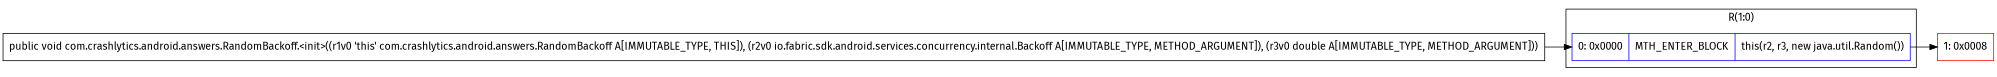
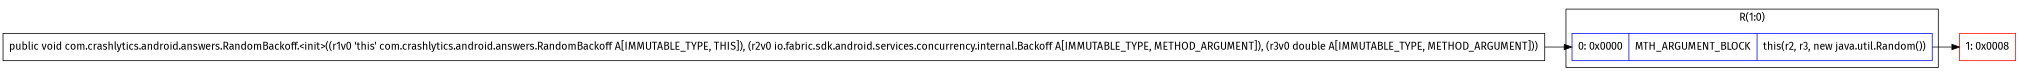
(1682, 47) -> (1693, 47)
